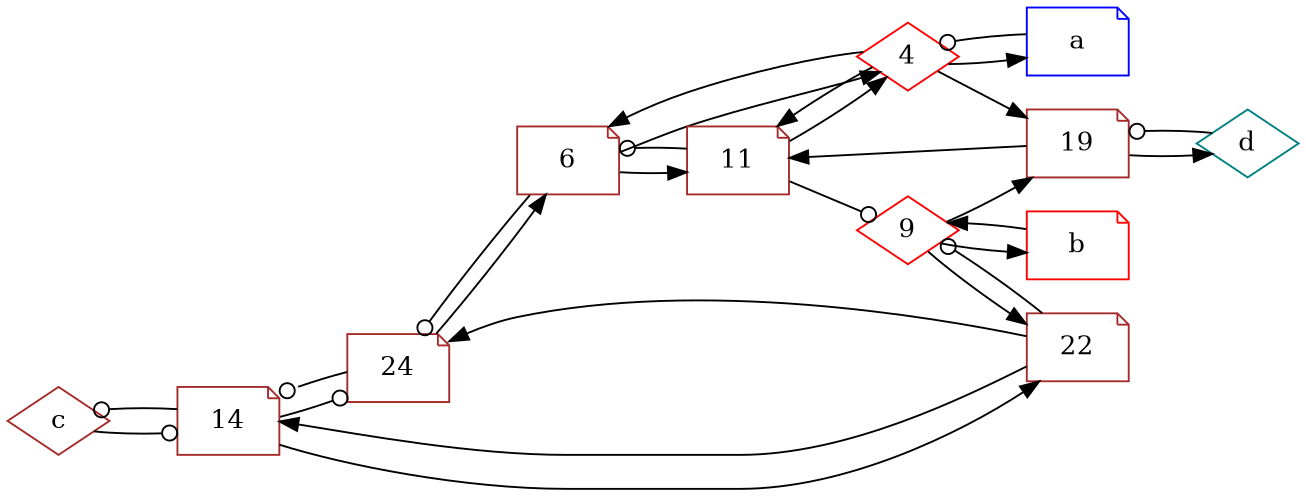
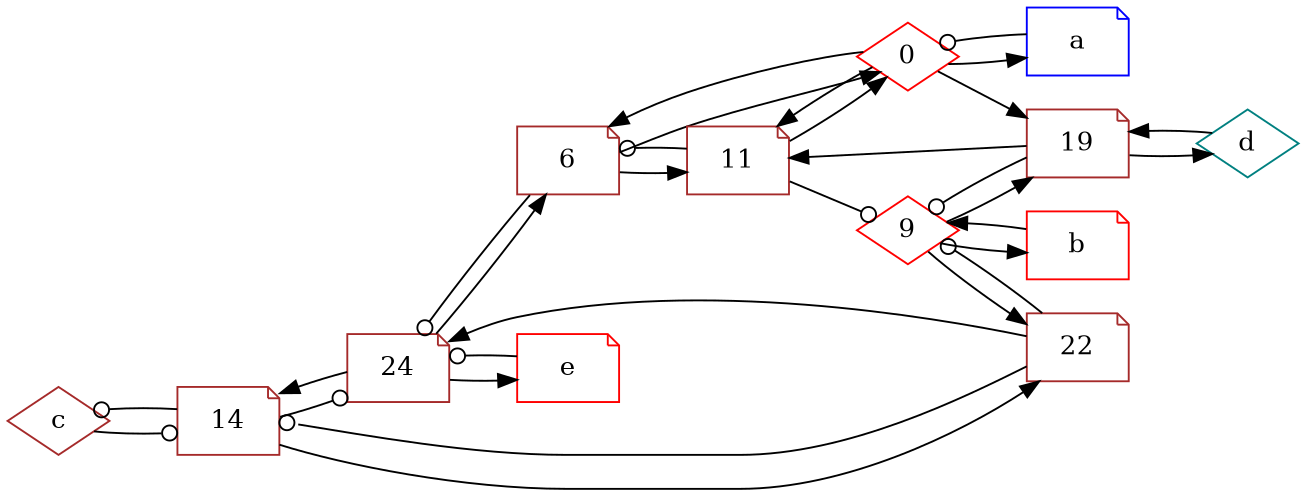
(908, 57) -> (908, 57)
(1179, 131) -> (1179, 131)
none -> (984, 179)
none -> (568, 368)
(323, 379) -> (323, 379)
(669, 455) -> (669, 455)
